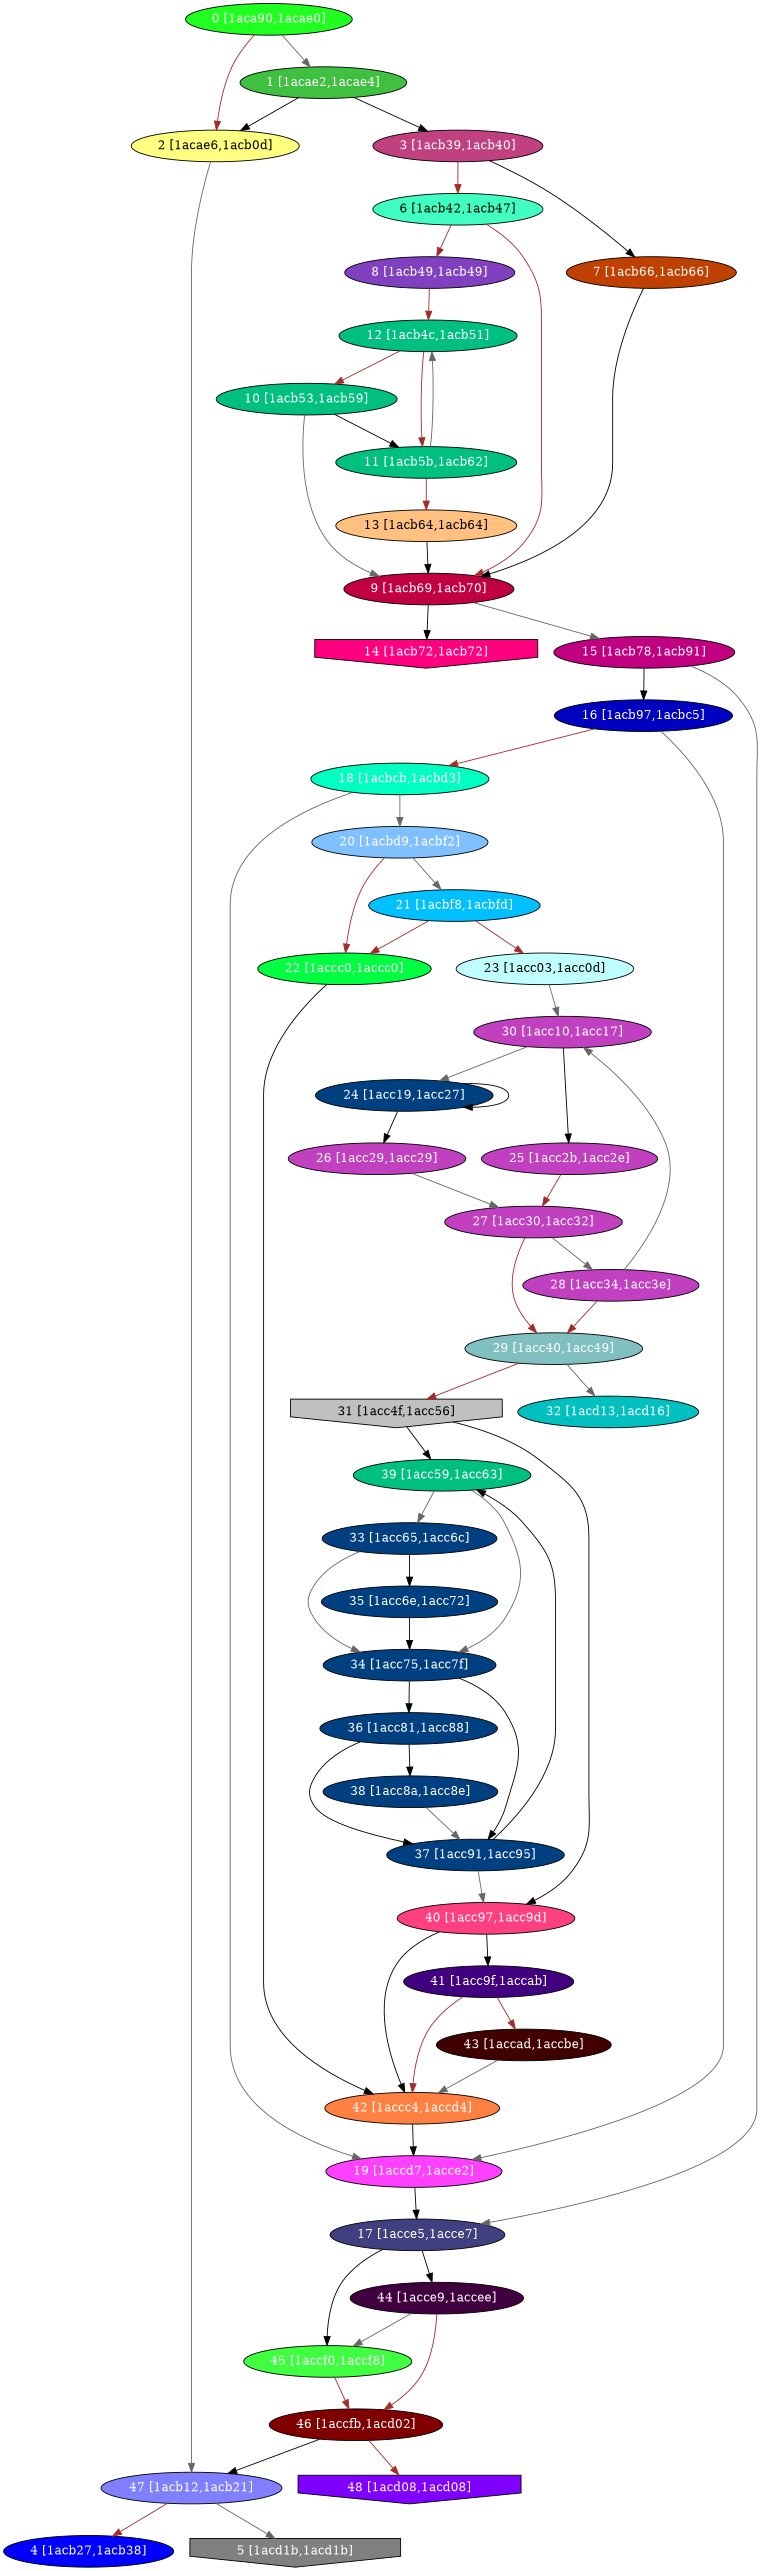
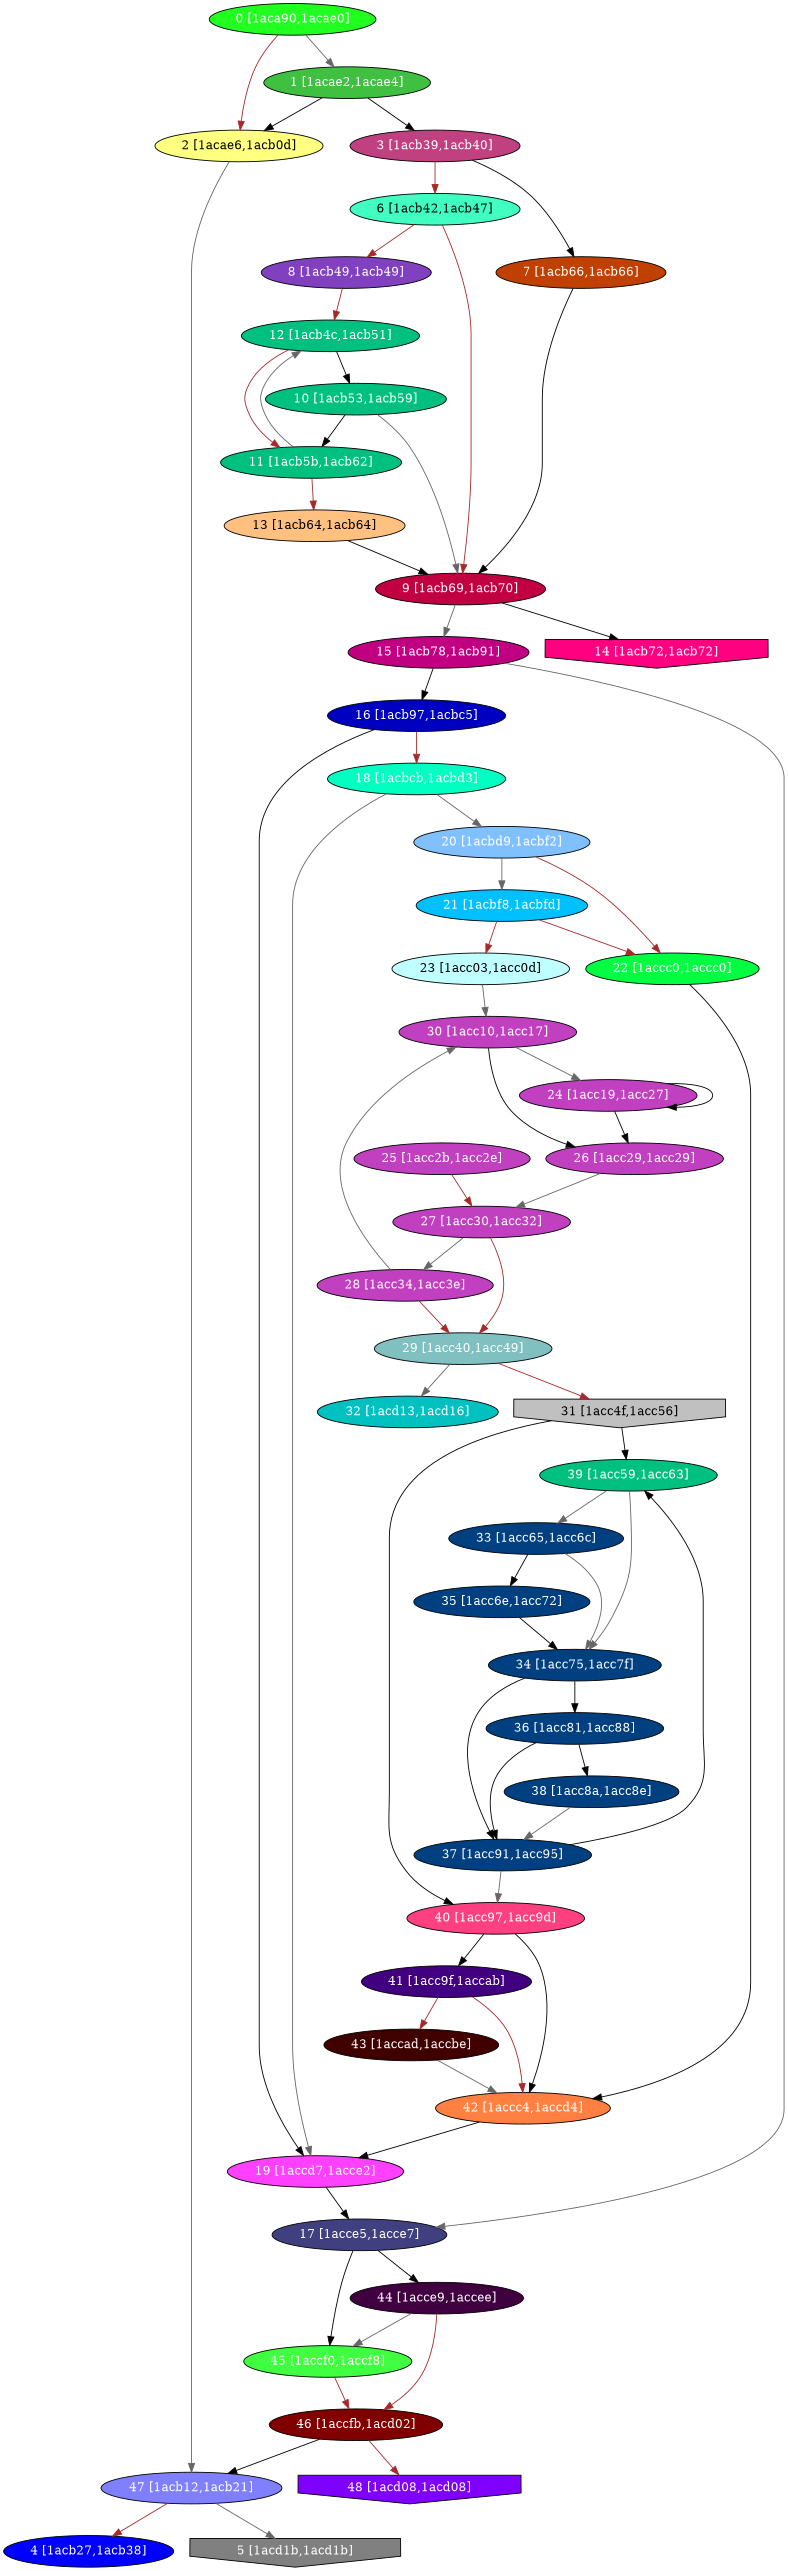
(371, 366) -> (341, 363)
(566, 1091) -> (510, 1110)
(404, 1095) -> (608, 1095)
(723, 1517) -> (259, 1414)
